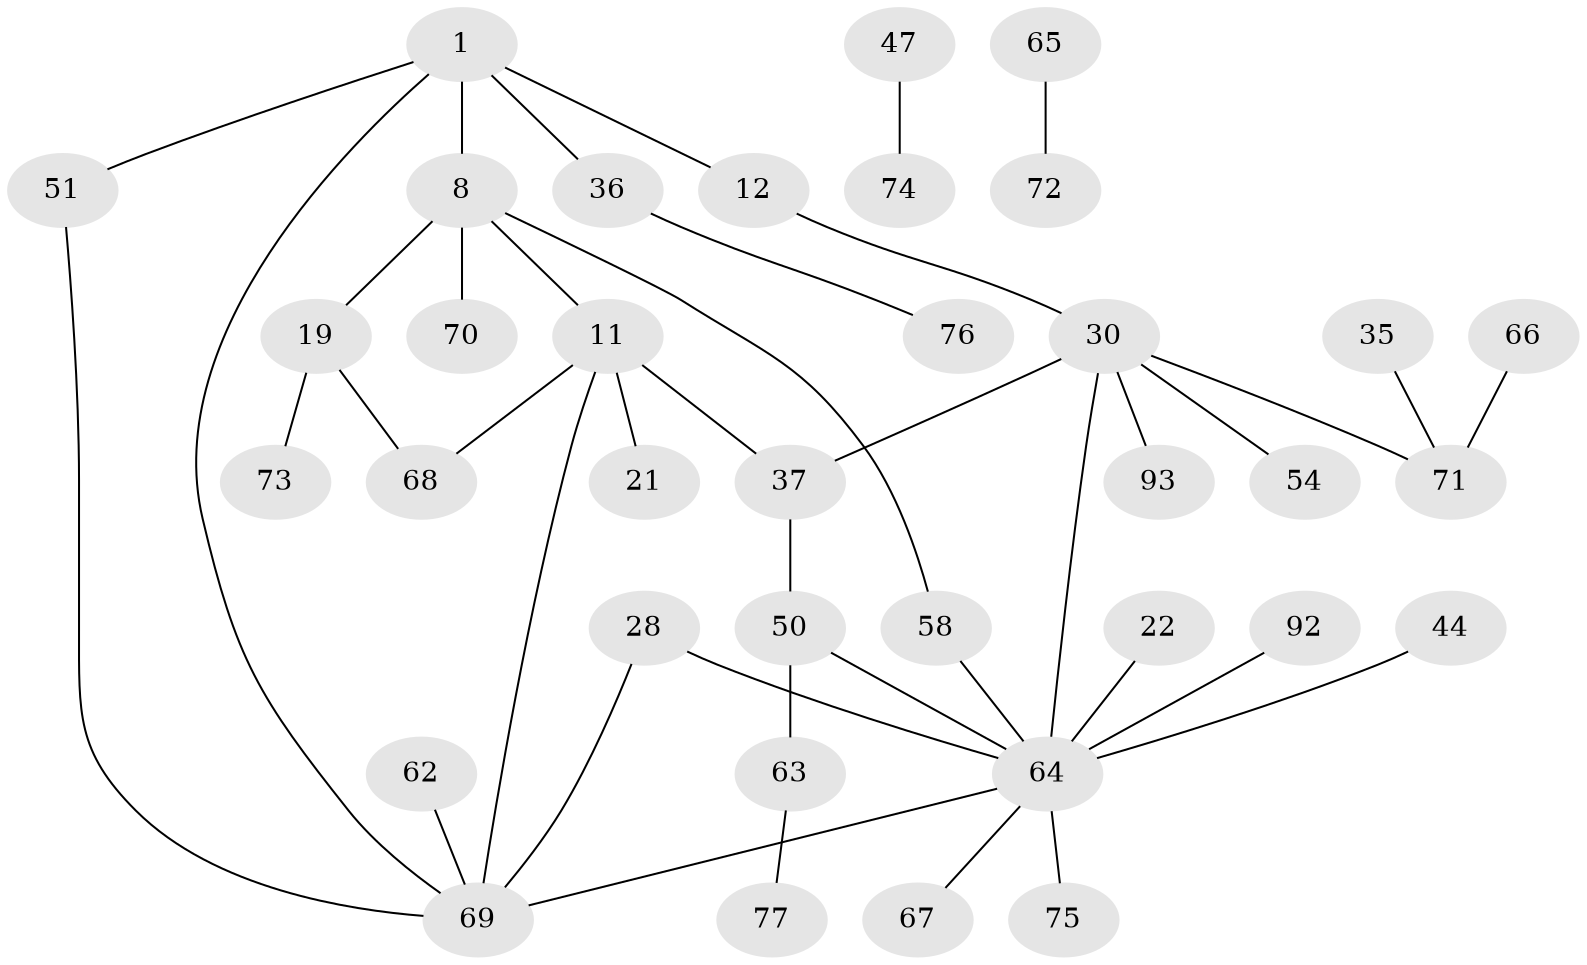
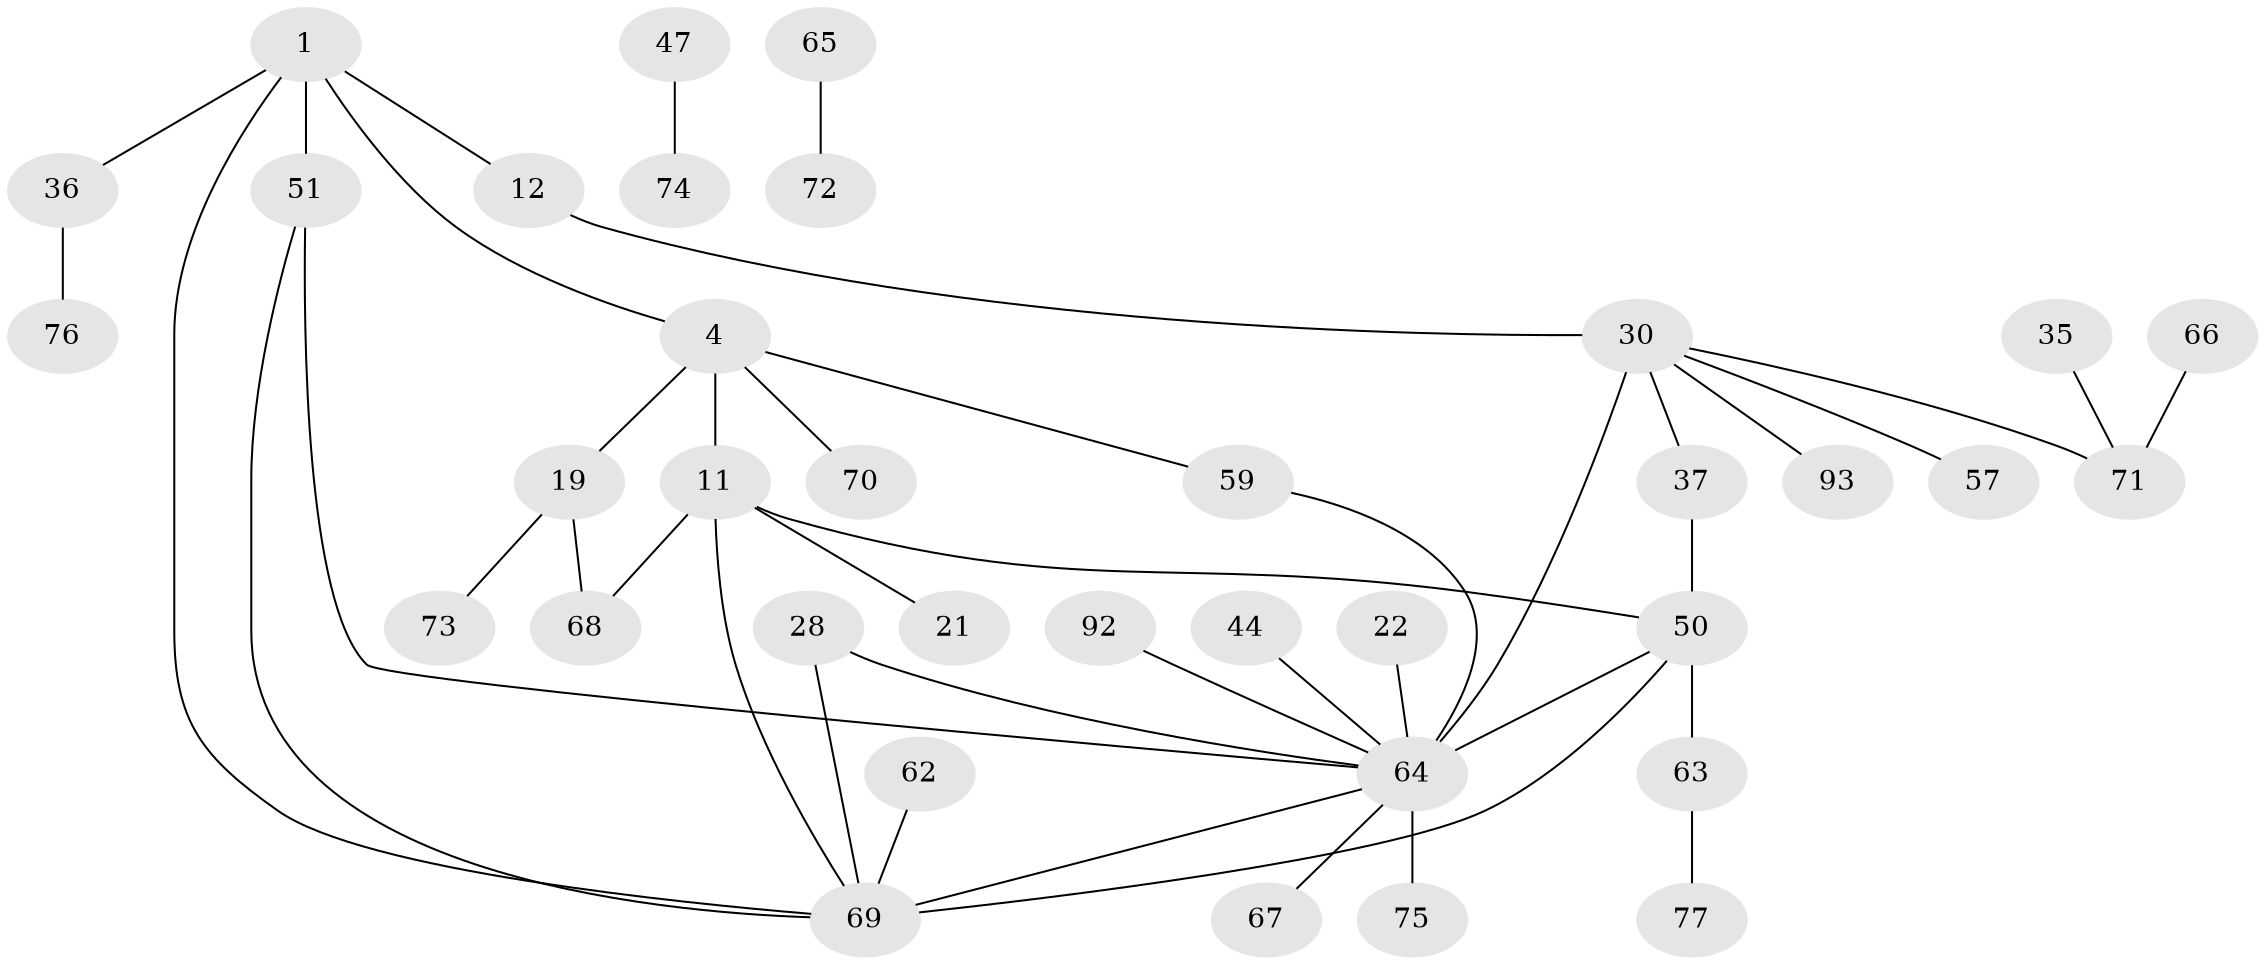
(462, 190) -> (715, 336)
(699, 409) -> (1196, 573)
(1305, 482) -> (1984, 482)
(936, 628) -> (1238, 482)
none -> (639, 701)
none -> (1302, 859)
